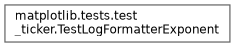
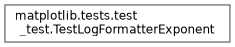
(117, 23) -> (117, 23)
